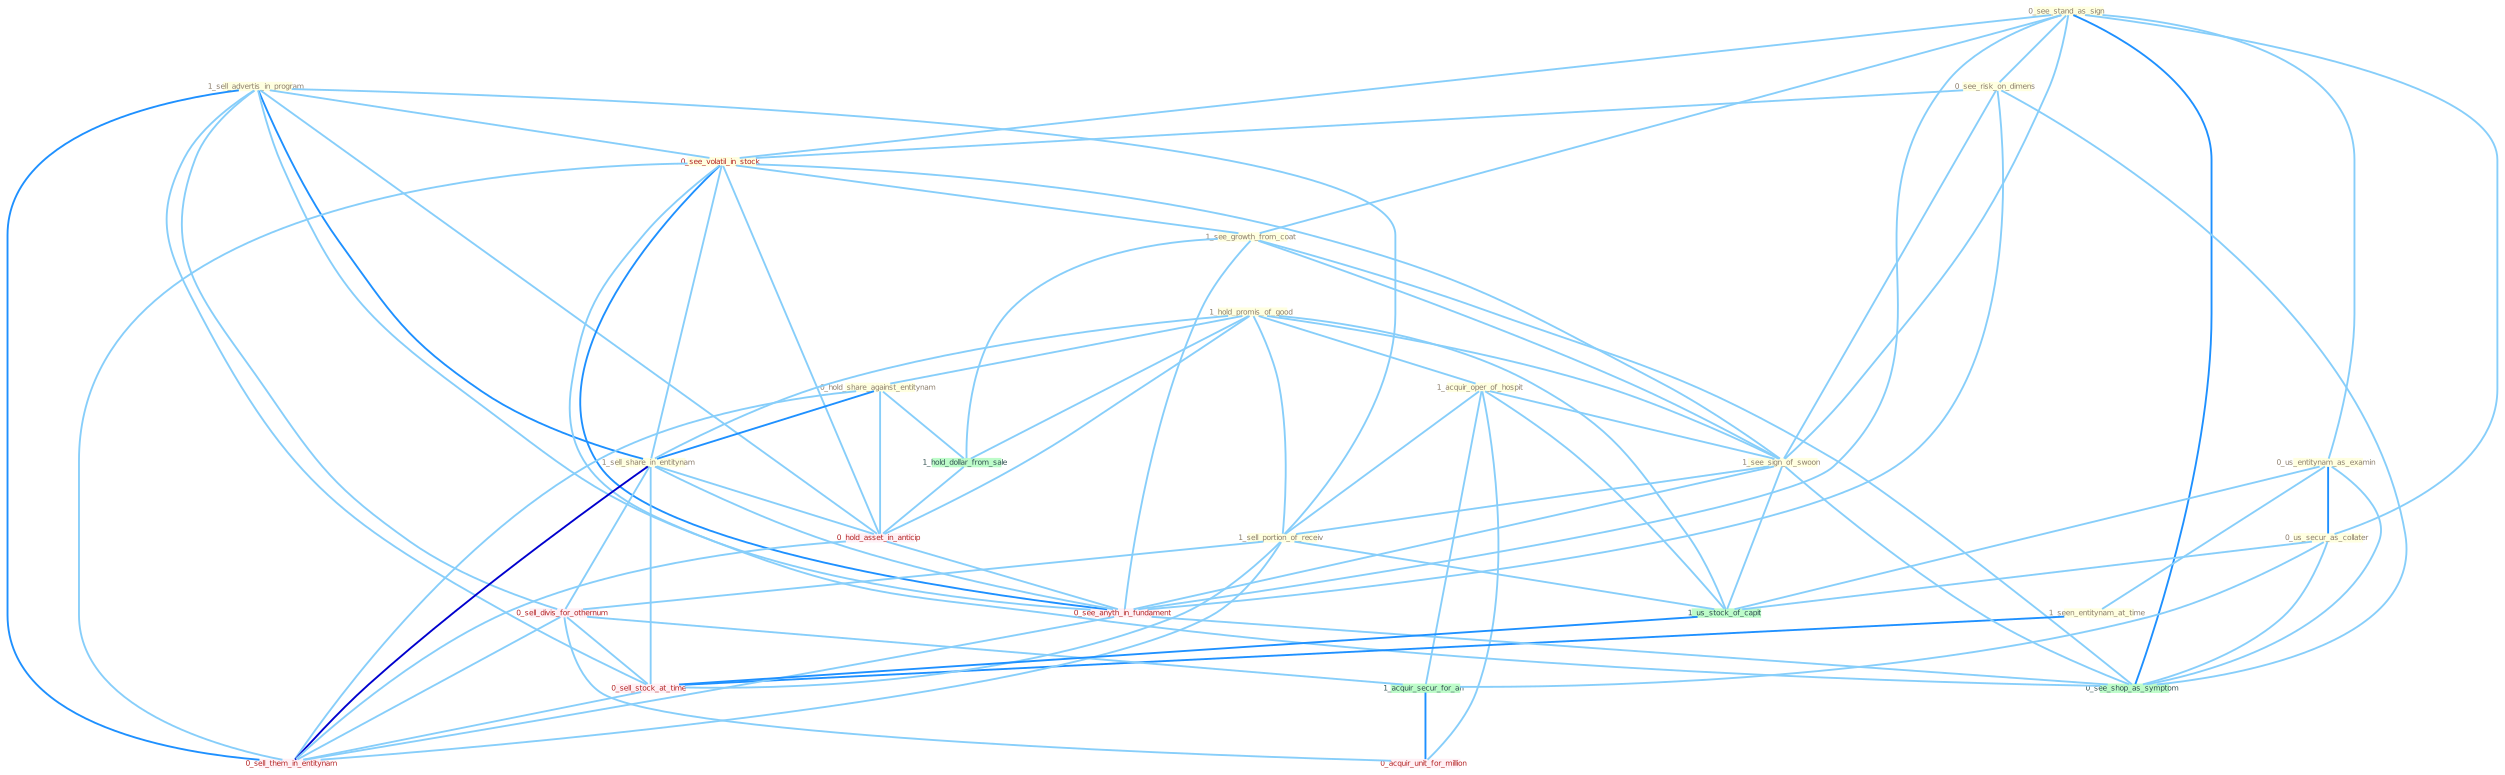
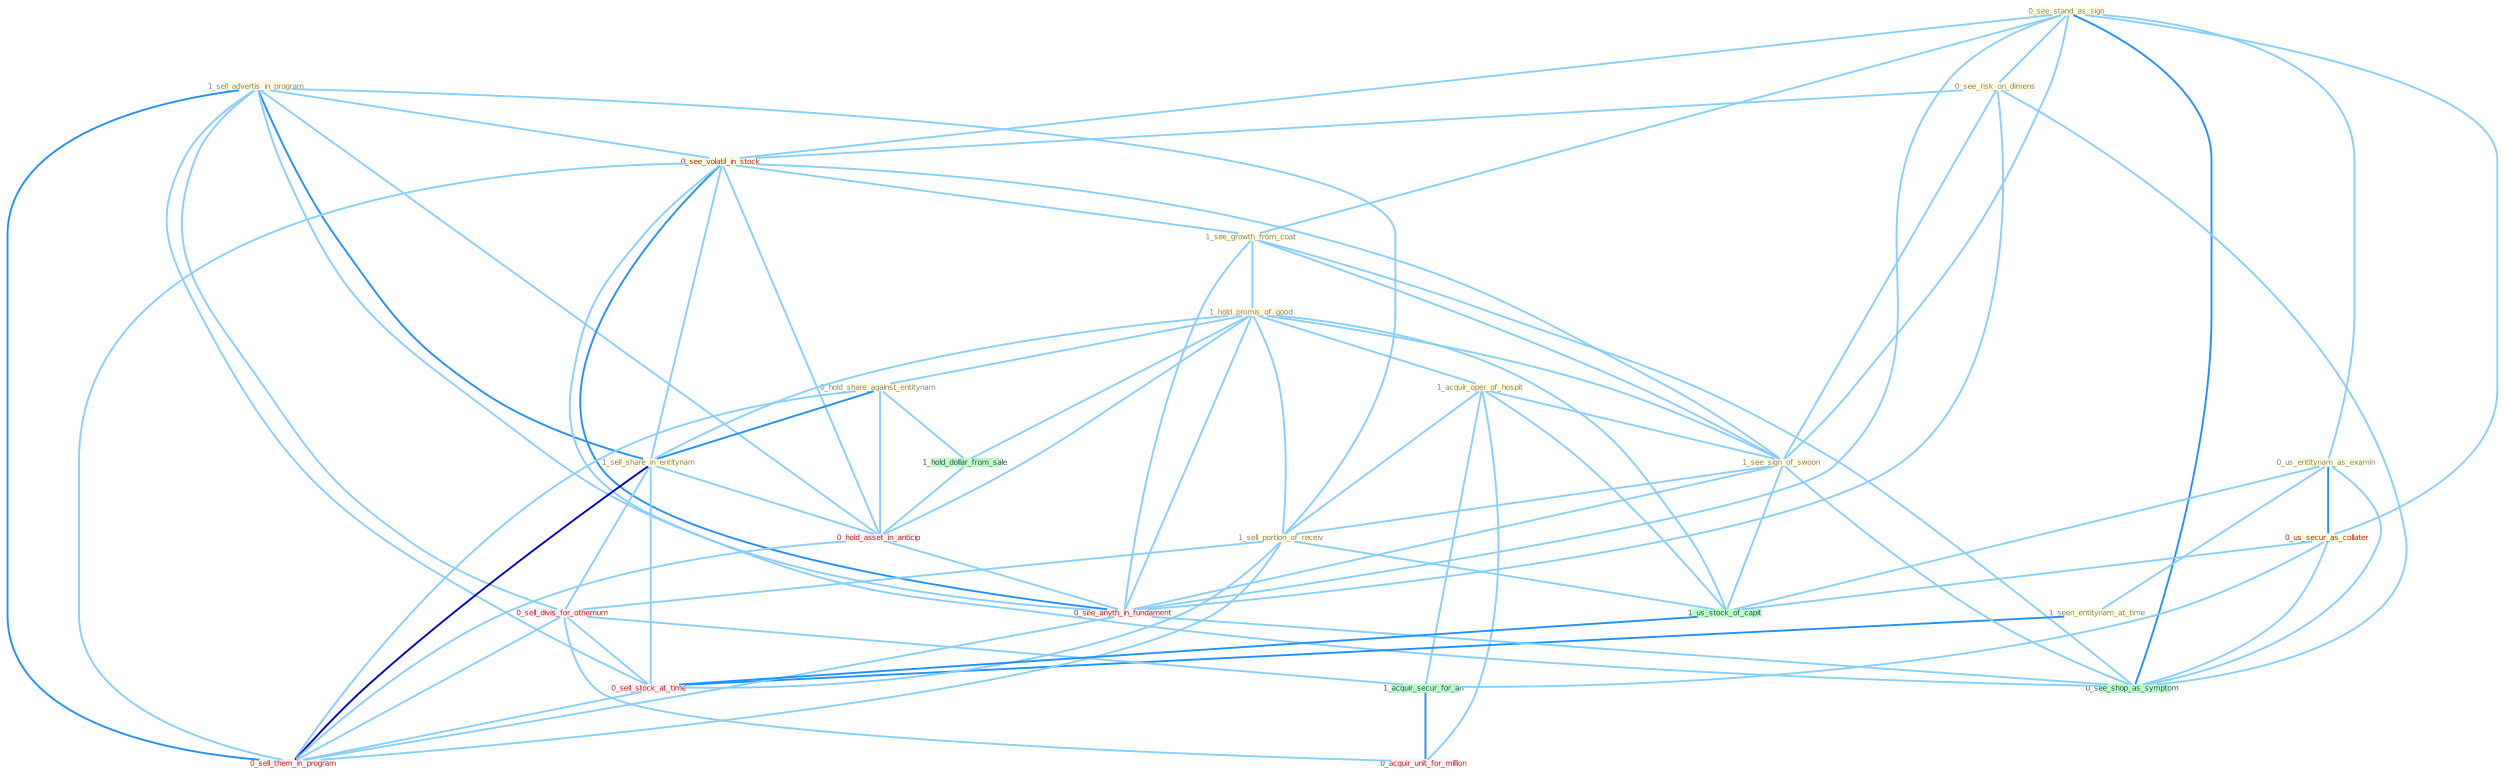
(1036, 289) -> (1252, 275)
(2328, 538) -> (2328, 538)
(878, 556) -> (1189, 462)
(293, 764) -> (293, 764)
